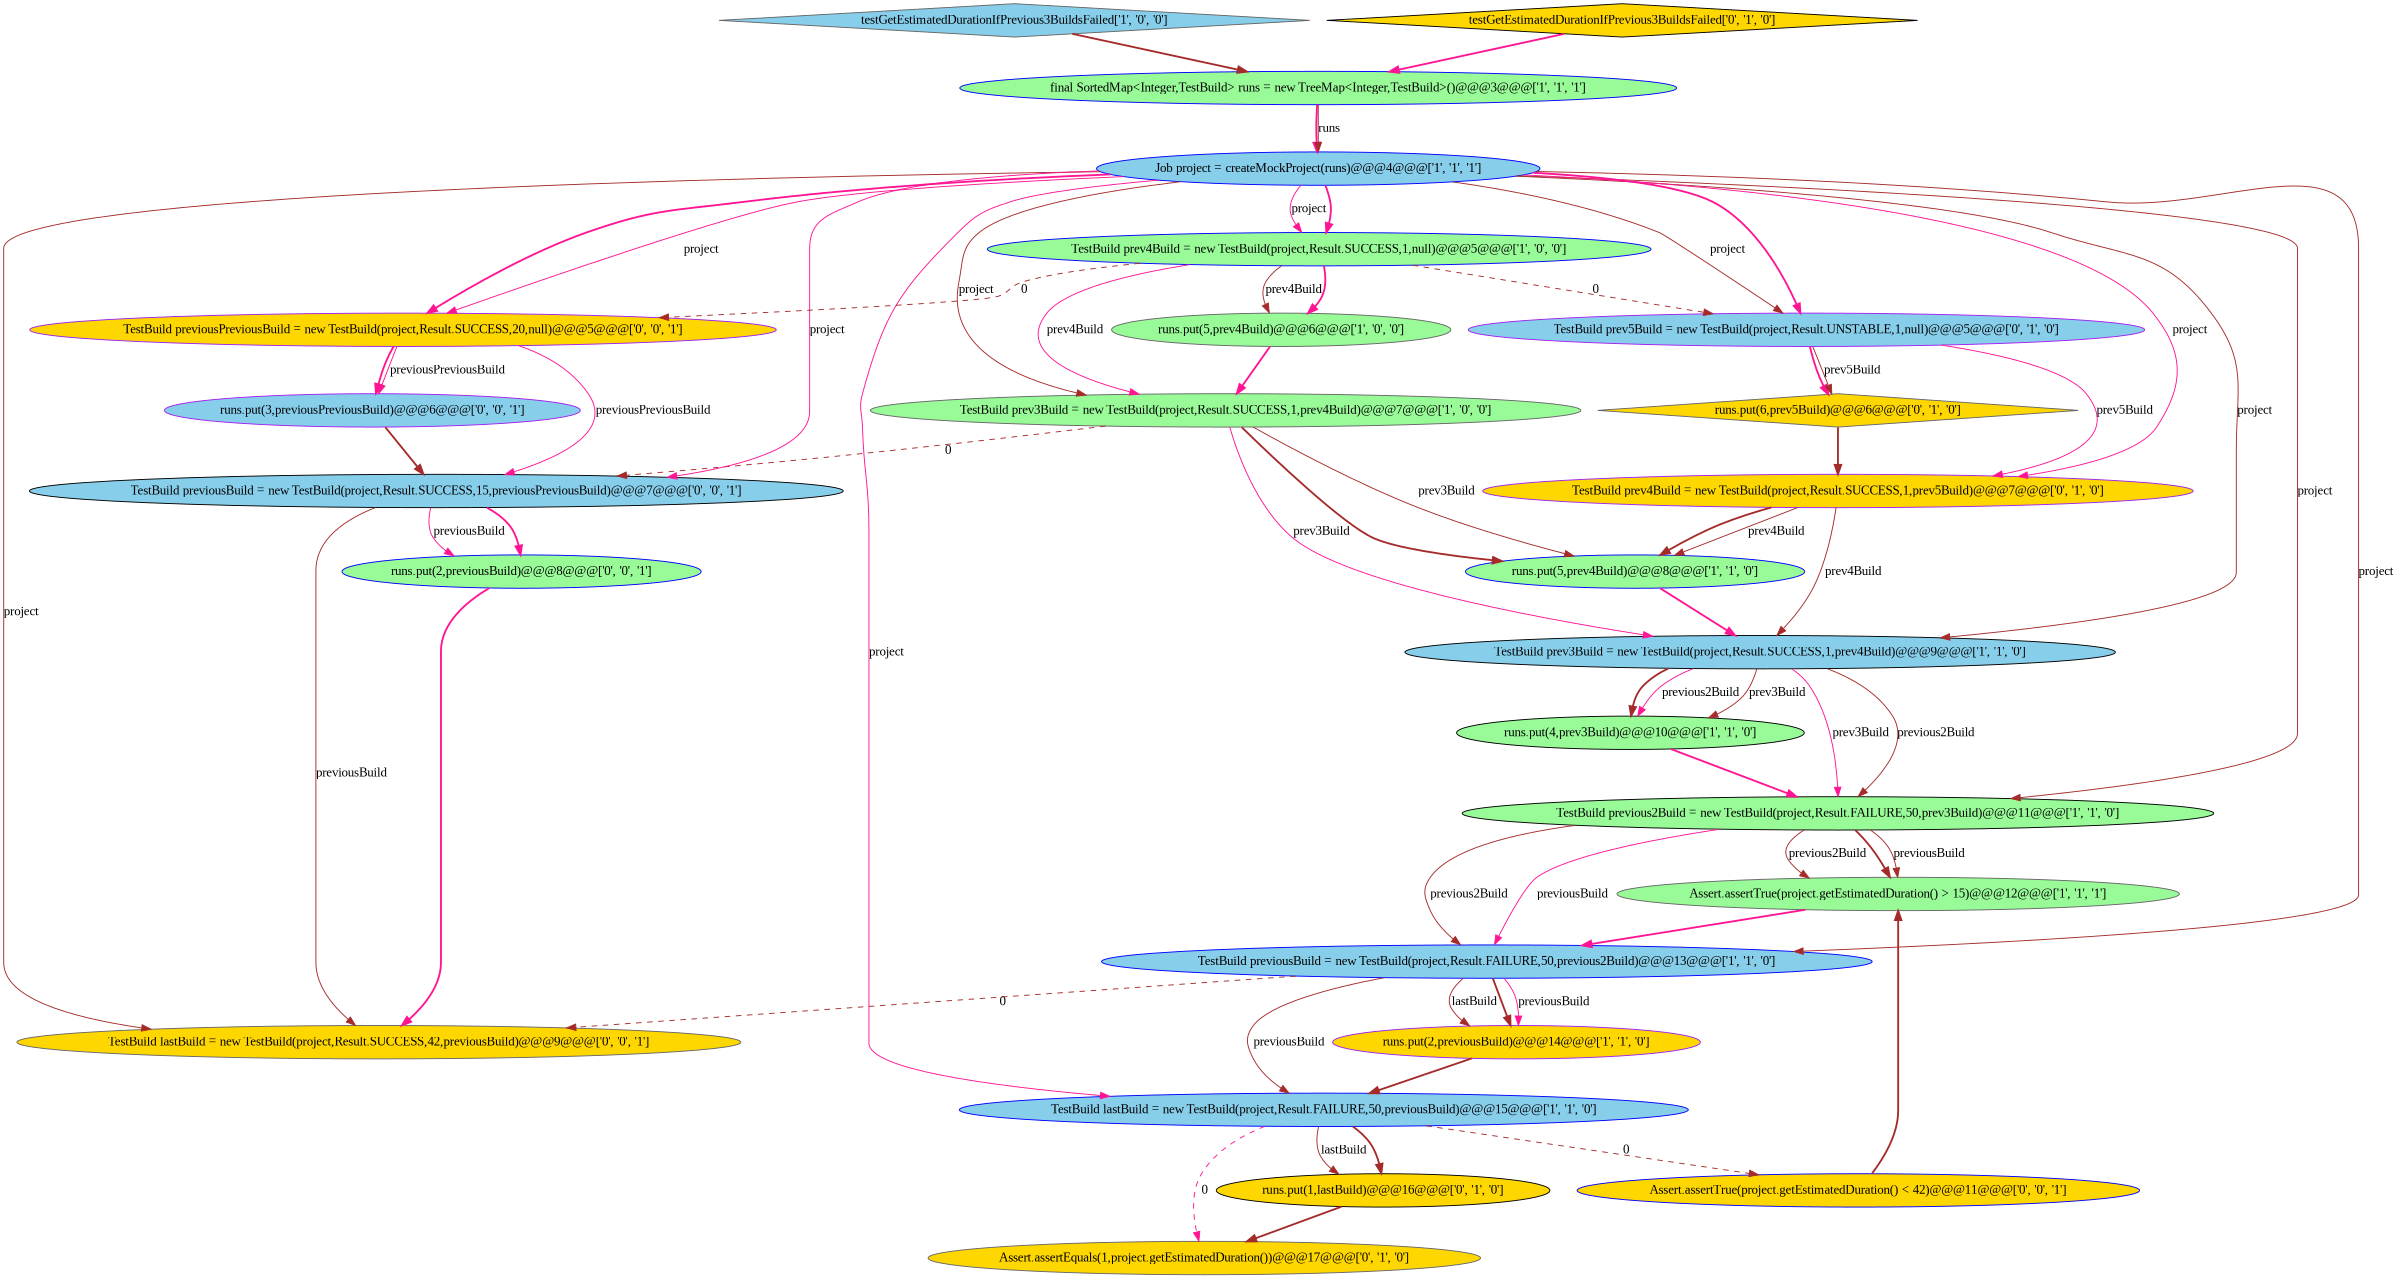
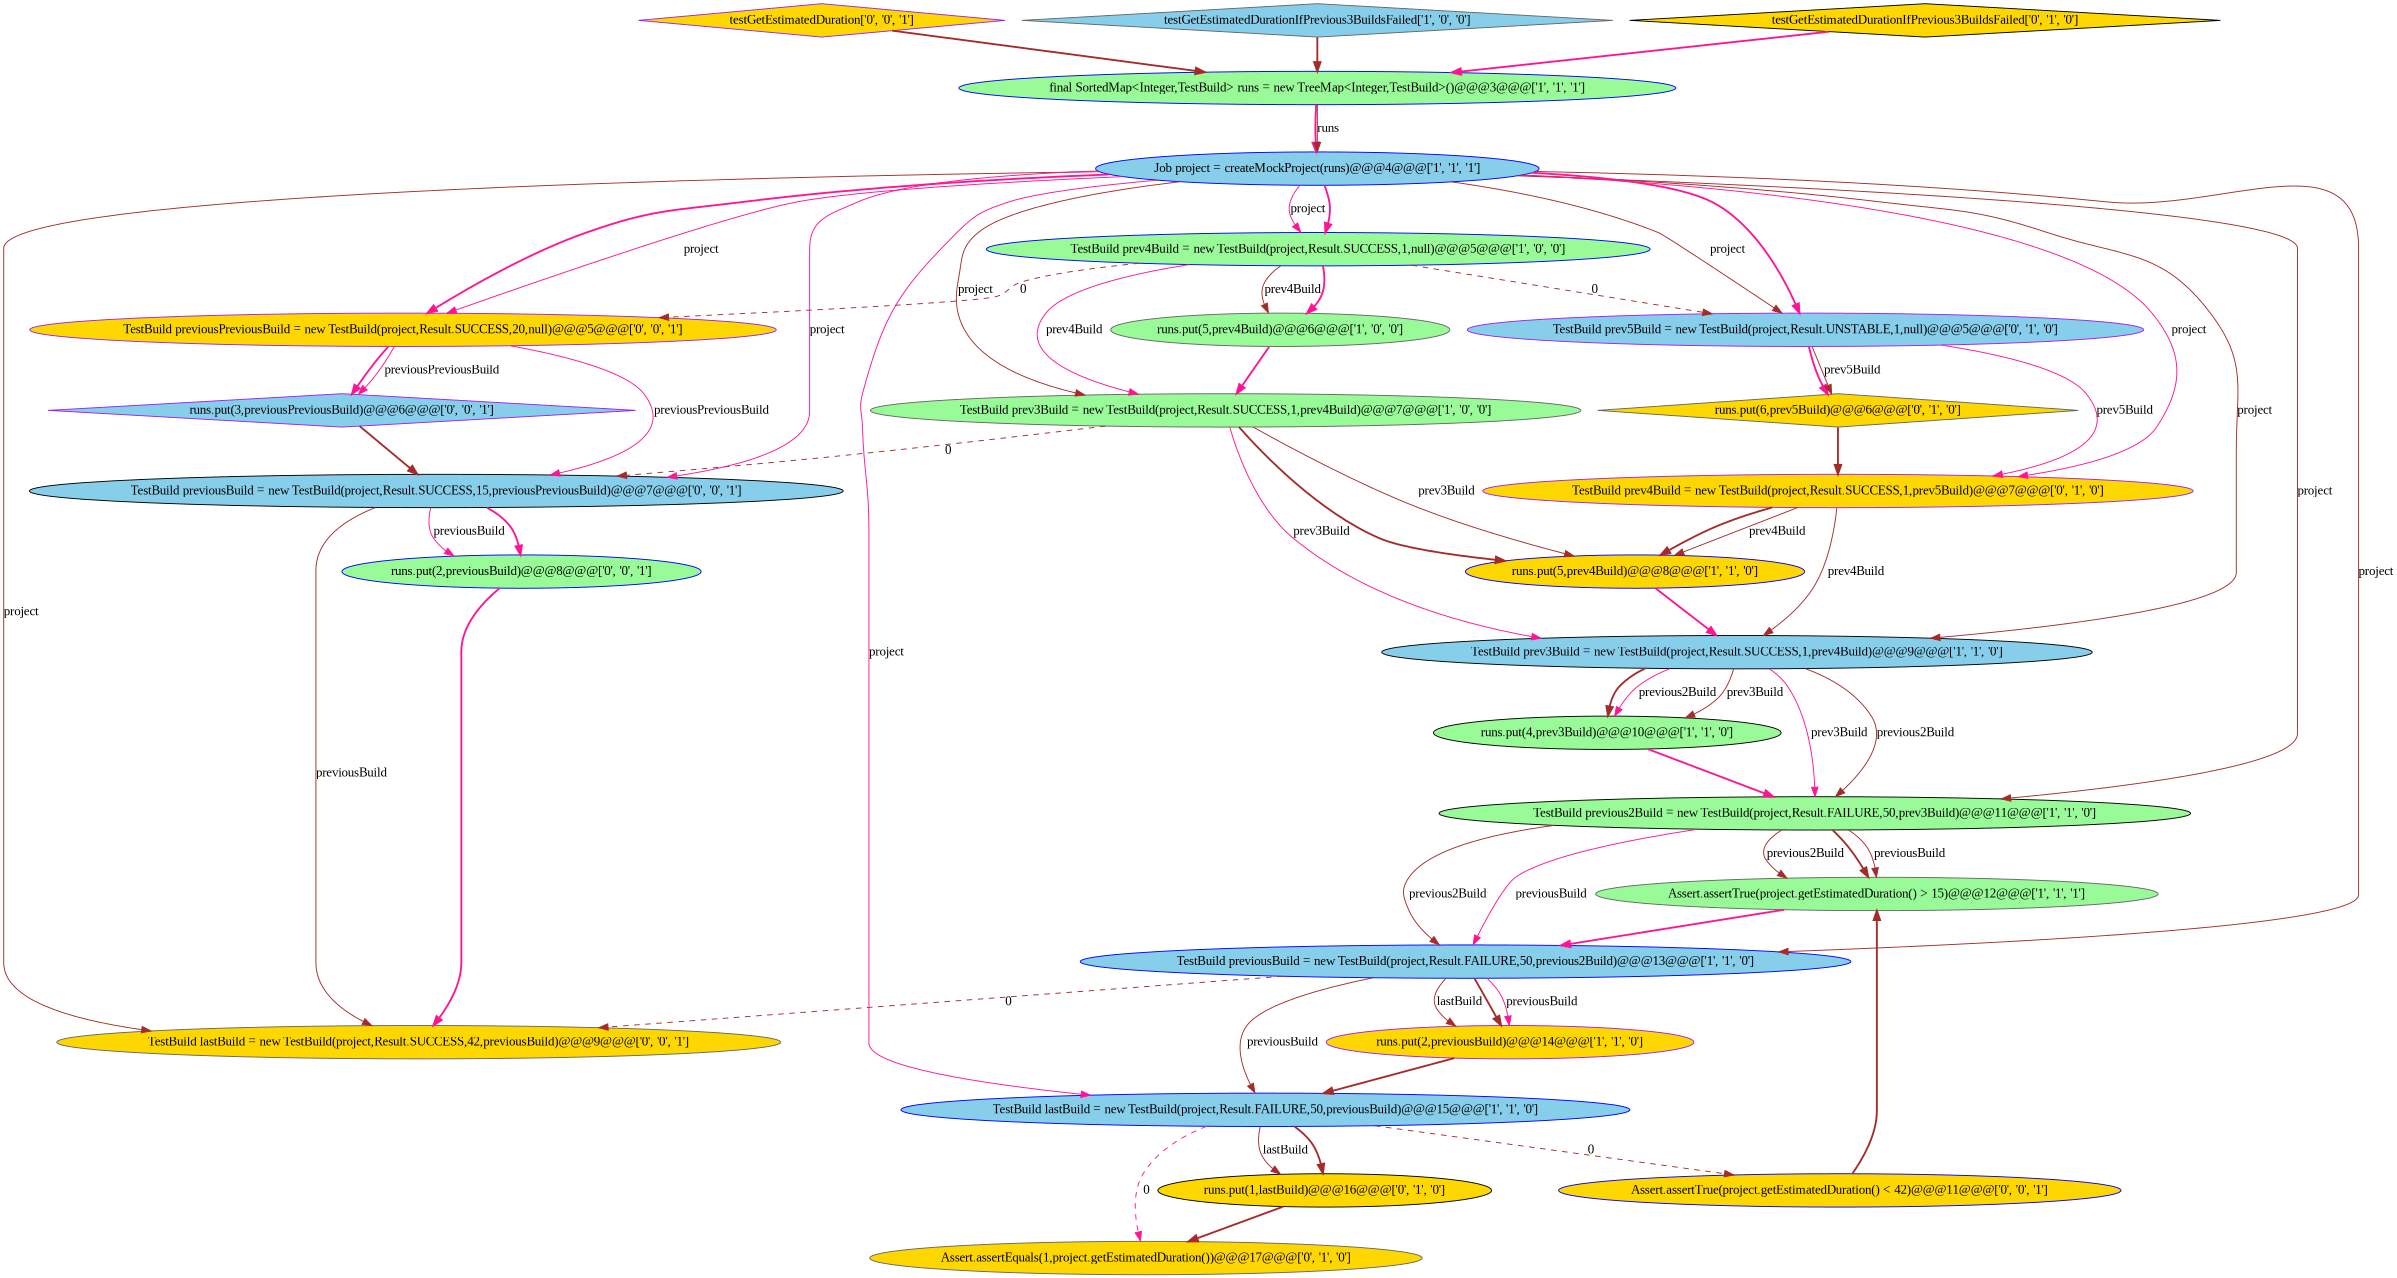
none -> (822, 20)
(372, 410) -> (342, 410)
(1635, 572) -> (1635, 572)
